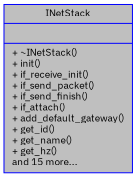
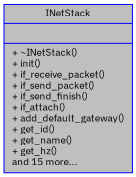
(50, 75) -> (59, 75)
